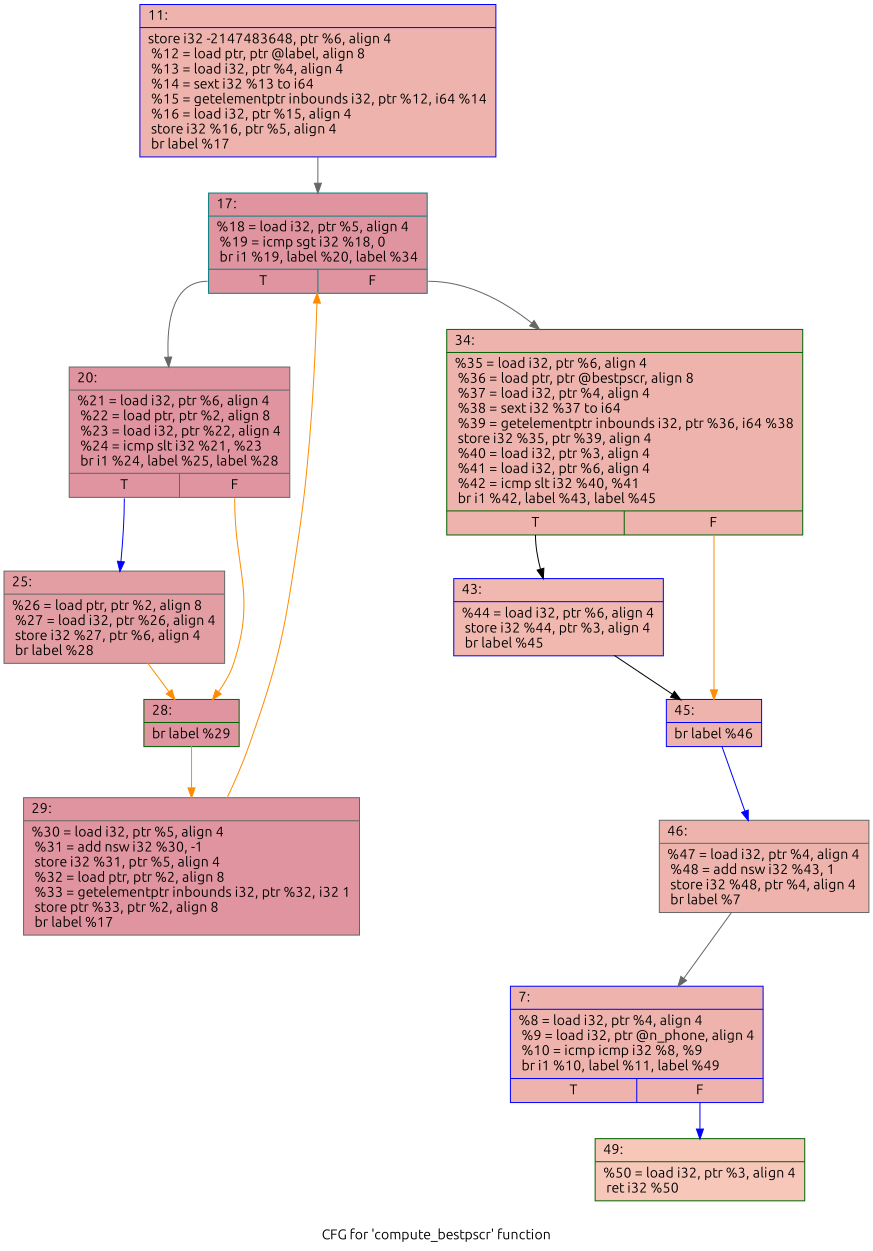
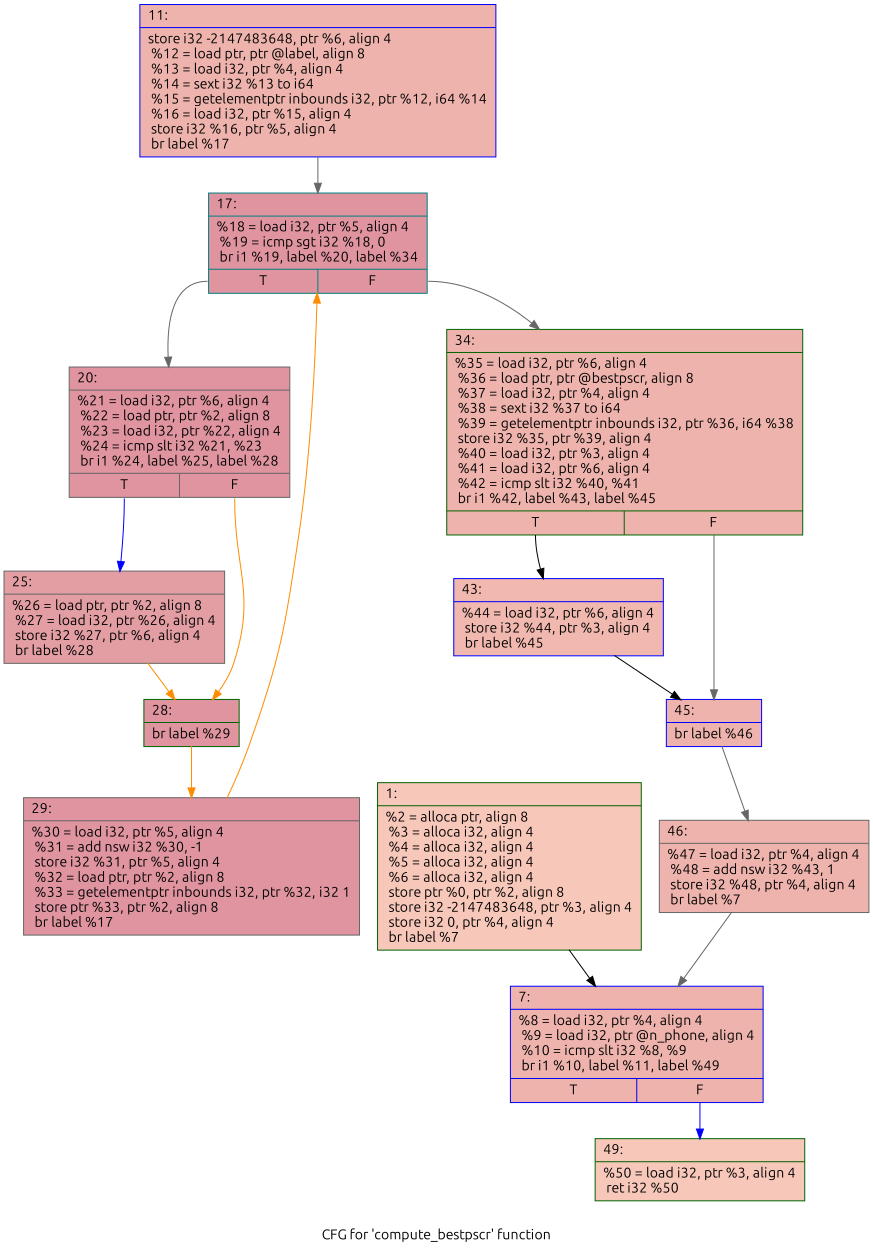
(714, 612) -> (714, 612)
(733, 779) -> (733, 779)
none -> (509, 866)
(611, 1051) -> (603, 1051)
